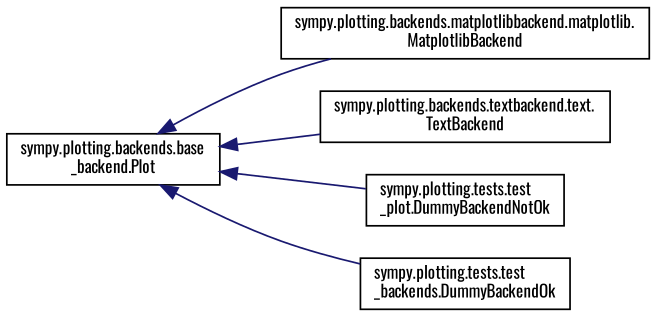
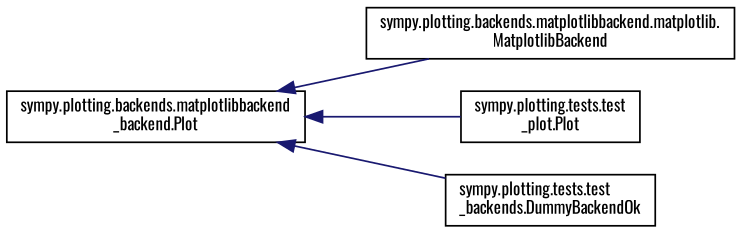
(465, 117) -> none
(113, 159) -> (156, 117)
(465, 200) -> (550, 117)
